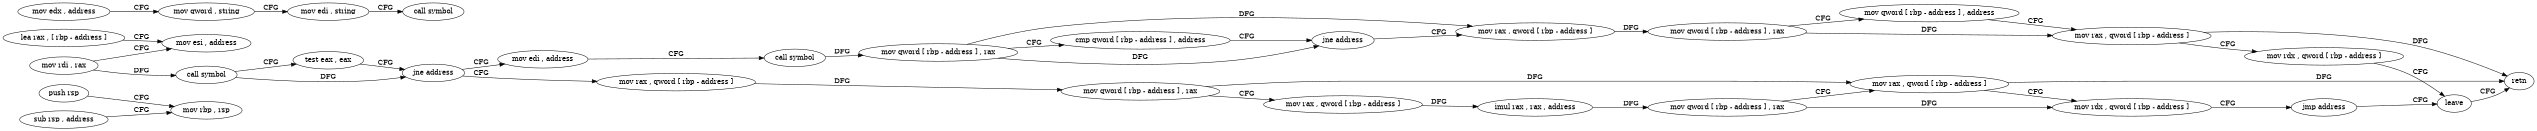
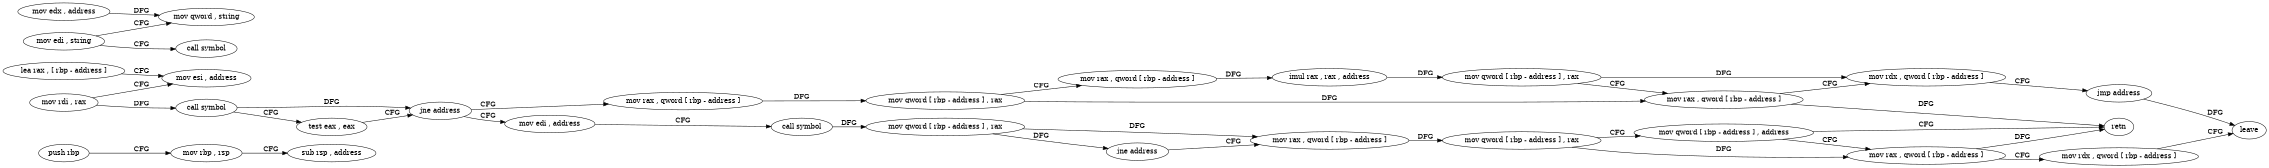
(142, 8) -> (142, 11)
(269, 12) -> (131, 30)
(1140, 40) -> none
(64, 93) -> (64, 153)
(2489, 98) -> (1956, 129)
(2420, 100) -> (2215, 113)
(136, 115) -> (262, 153)
